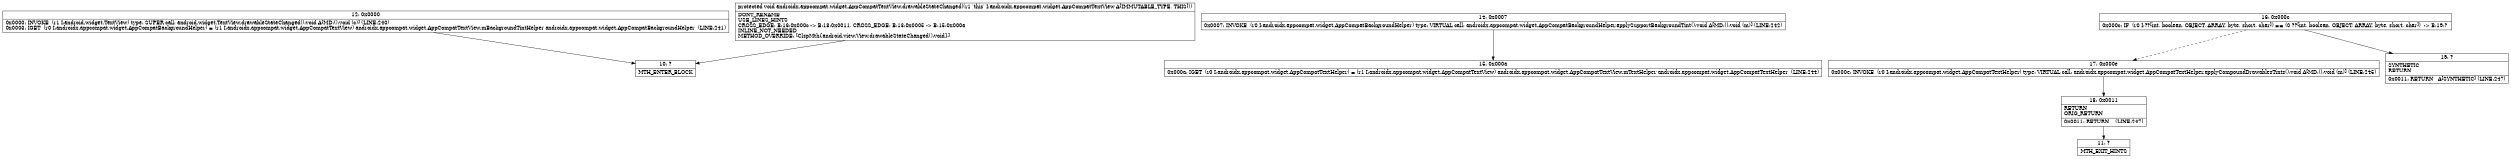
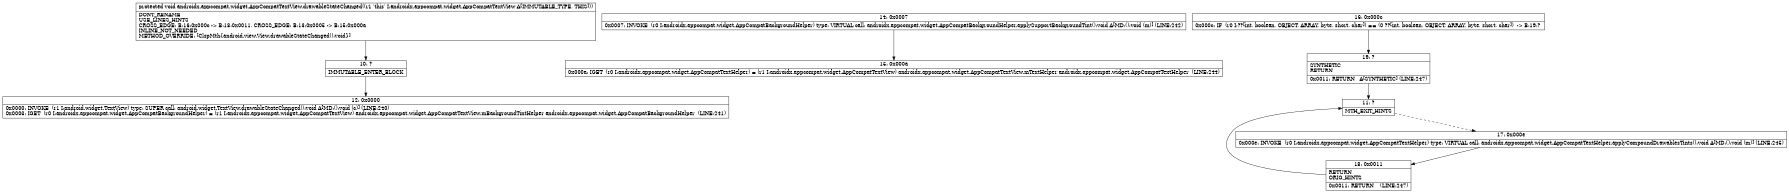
(2191, 45) -> (1433, 122)
(533, 48) -> (366, 85)
(665, 72) -> (366, 72)
none -> (1368, 90)
(2084, 114) -> (1345, 178)
